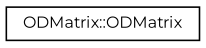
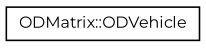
(103, 24) -> (103, 24)
